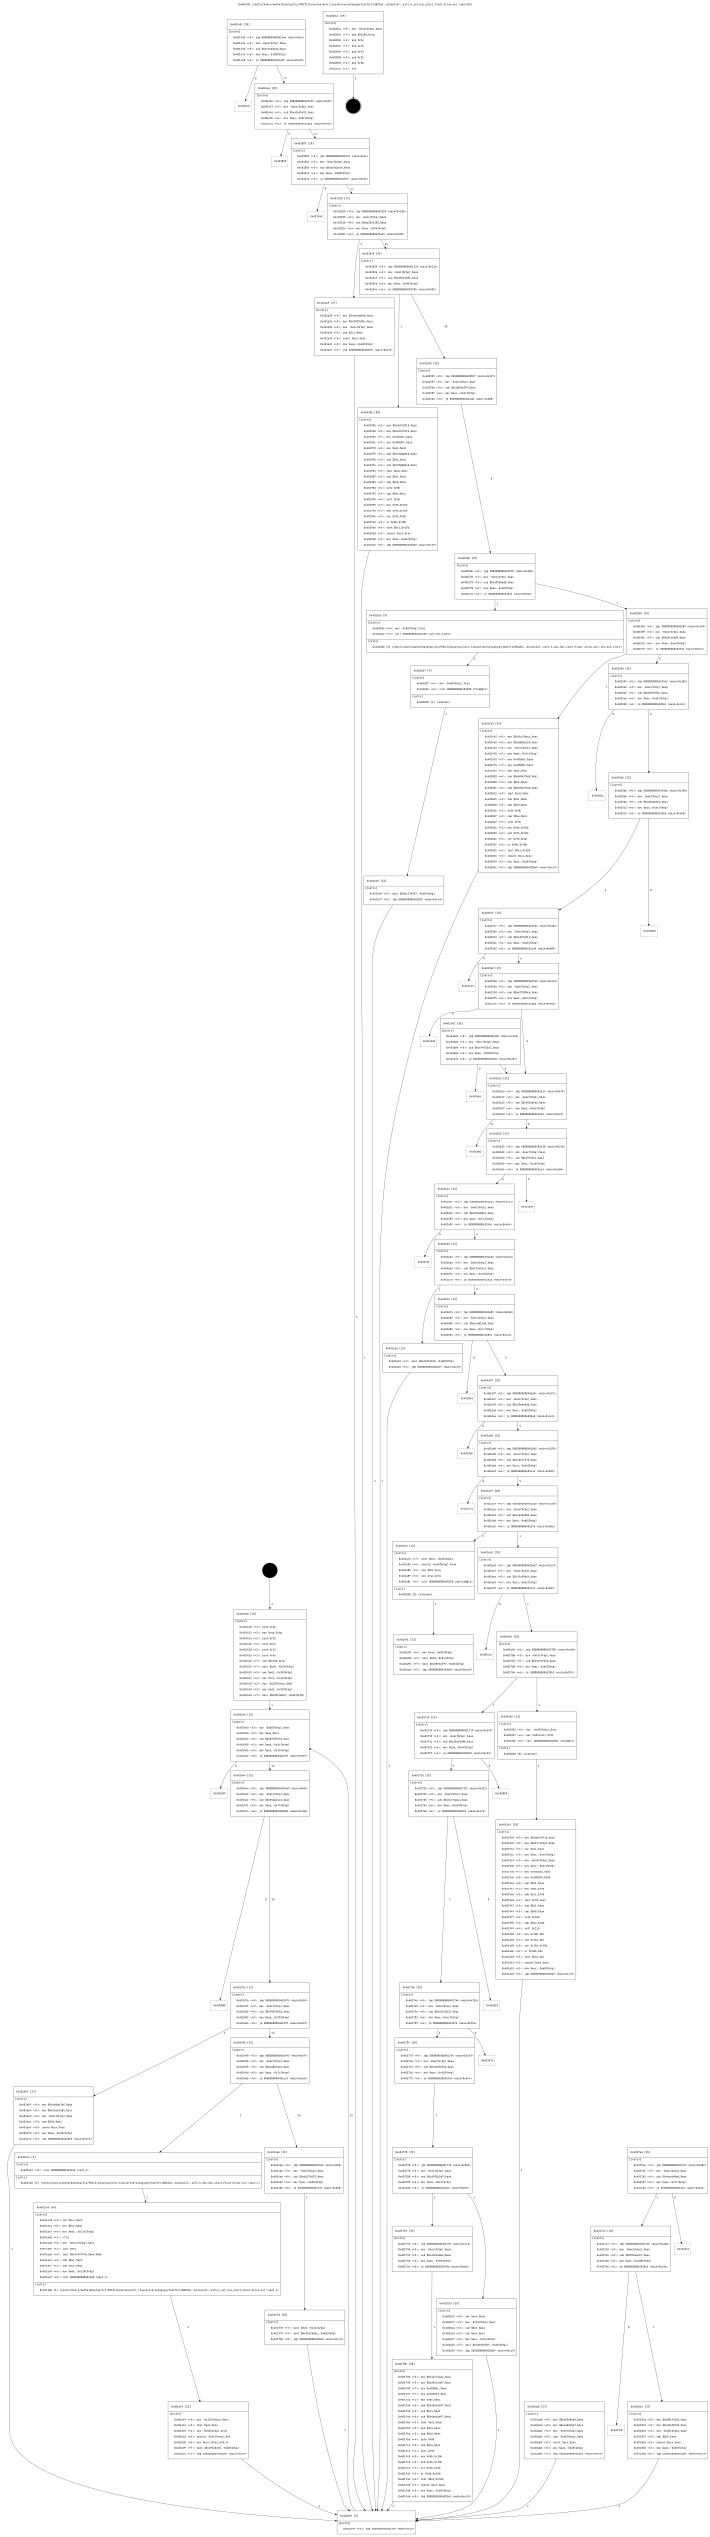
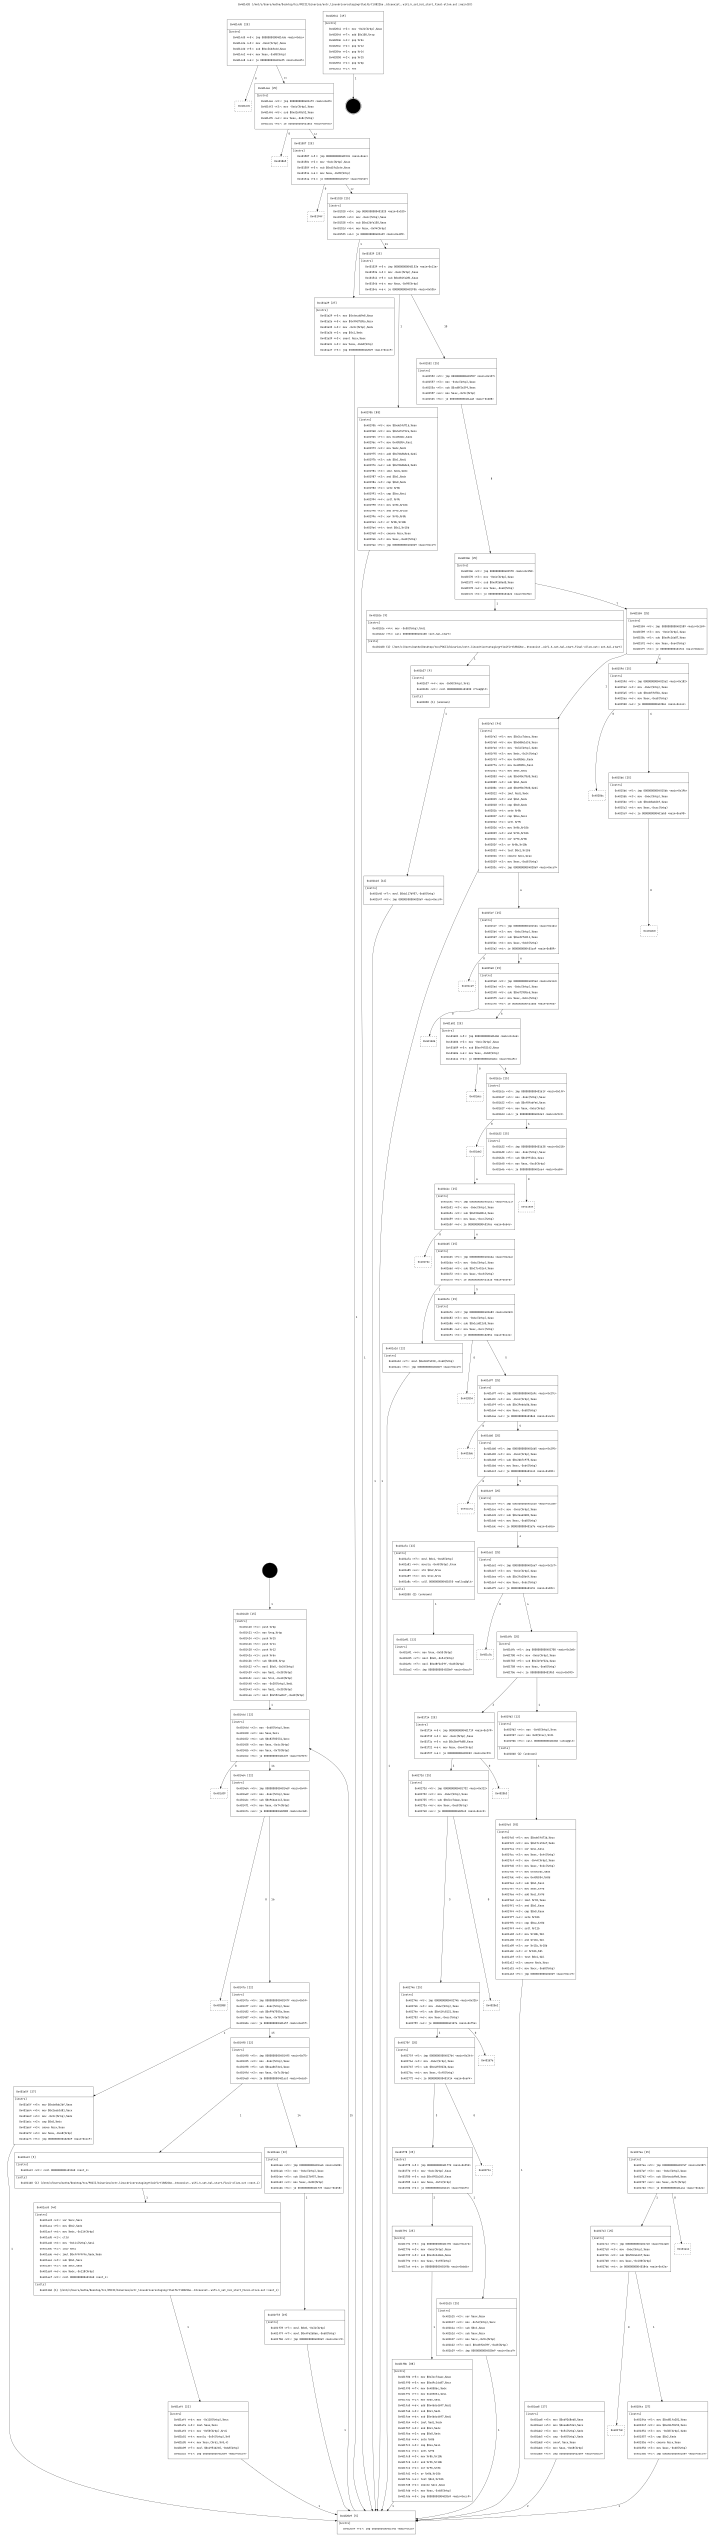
(609, 871) -> (519, 889)
(524, 1040) -> (500, 1013)
(501, 1179) -> (475, 1169)
(481, 1536) -> none
none -> (484, 2170)
